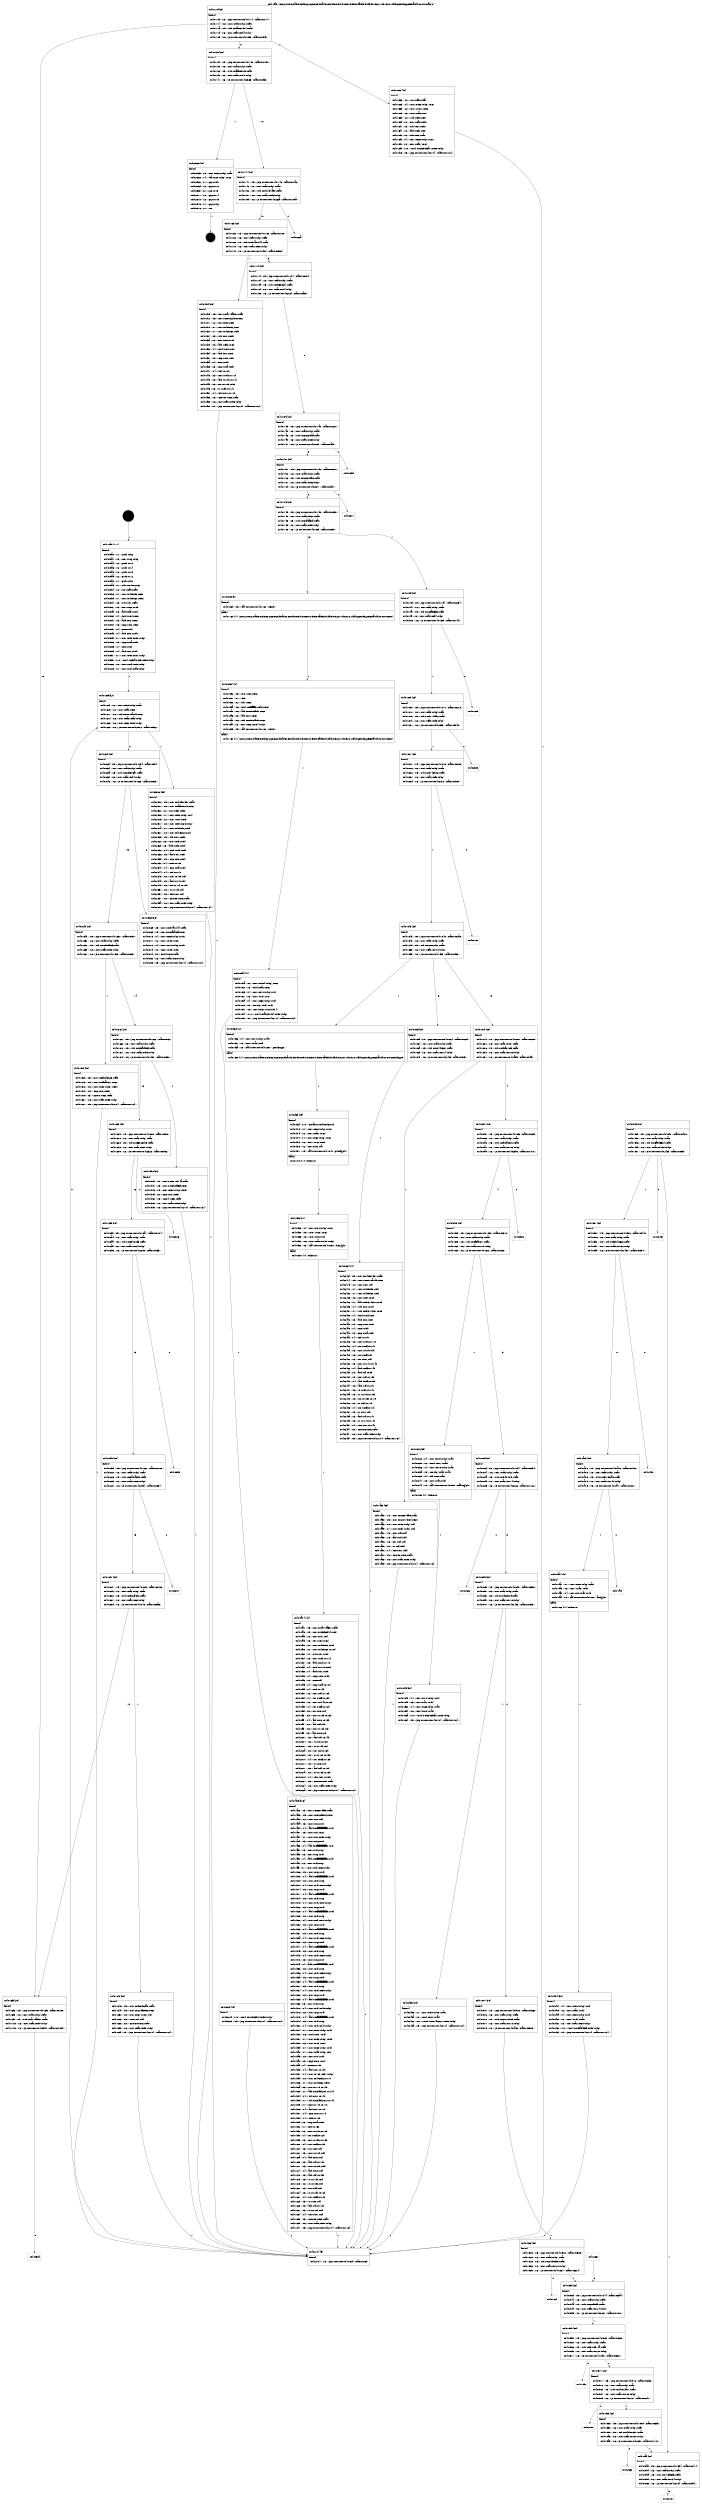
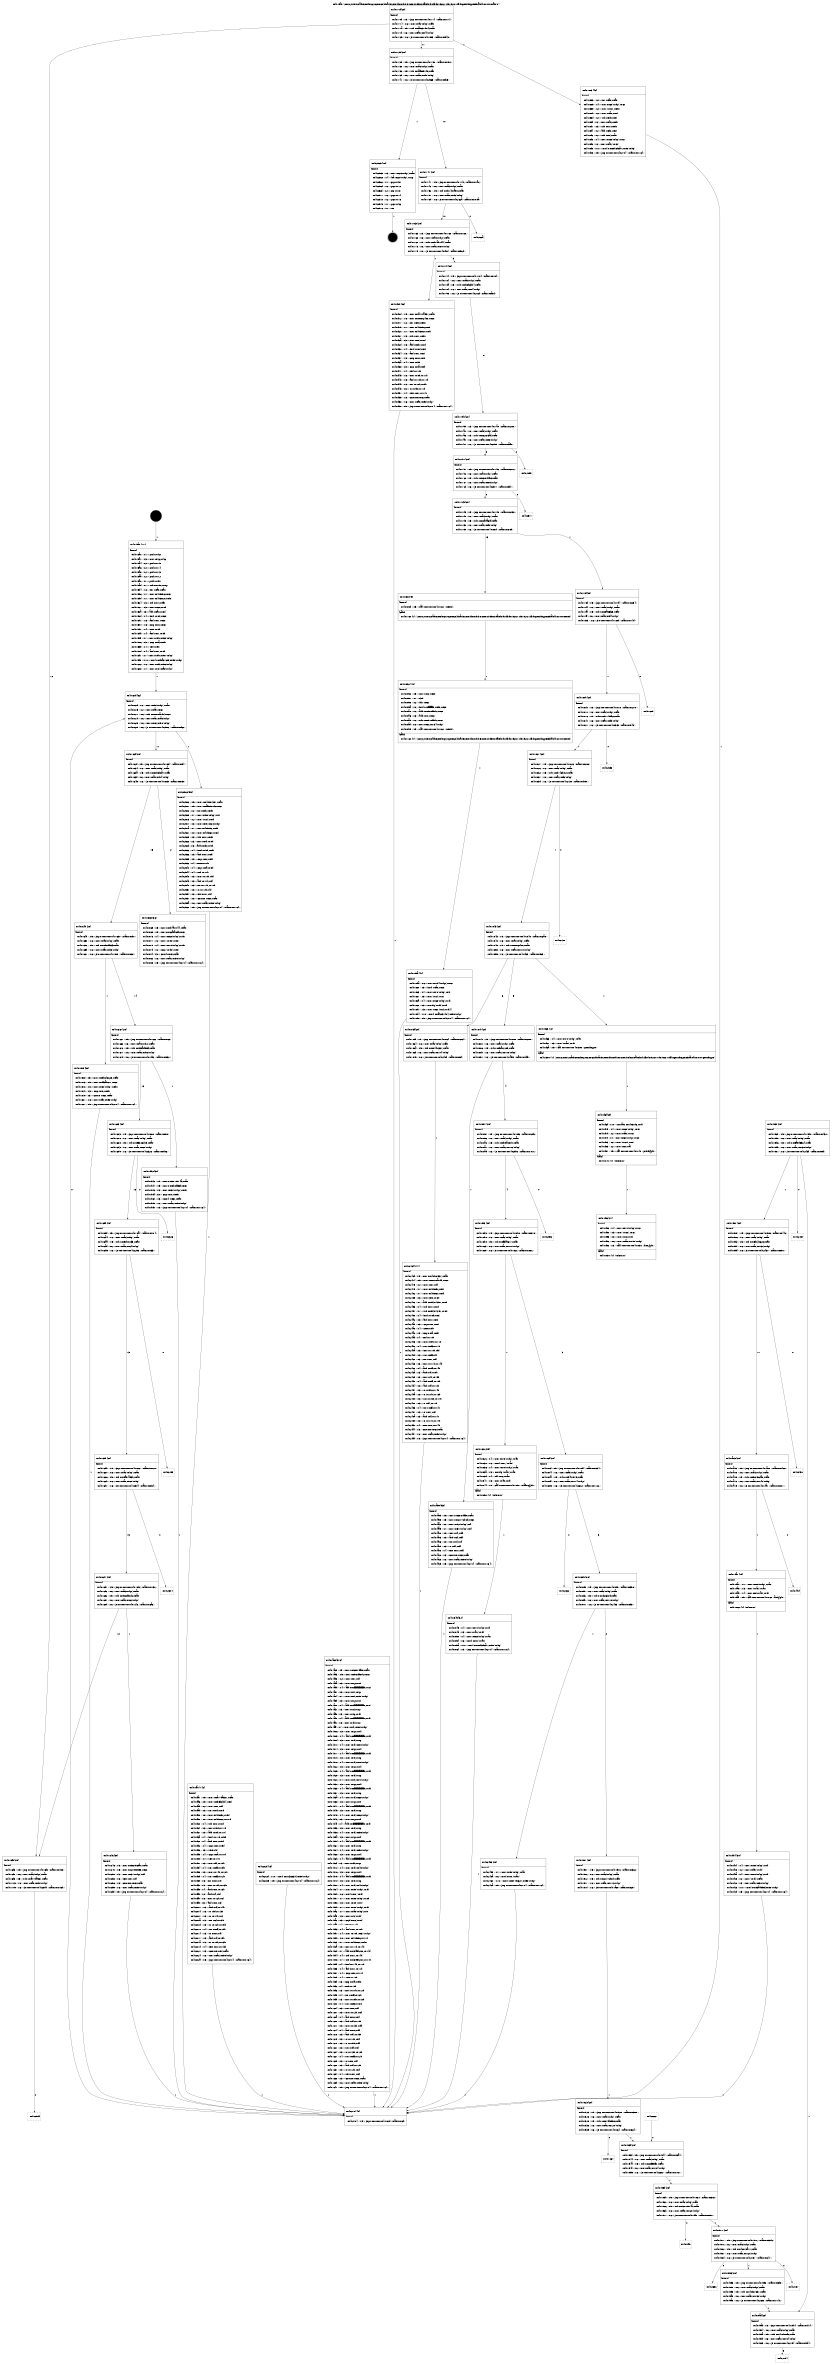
(321, 1436) -> none
(628, 2455) -> (718, 2271)
